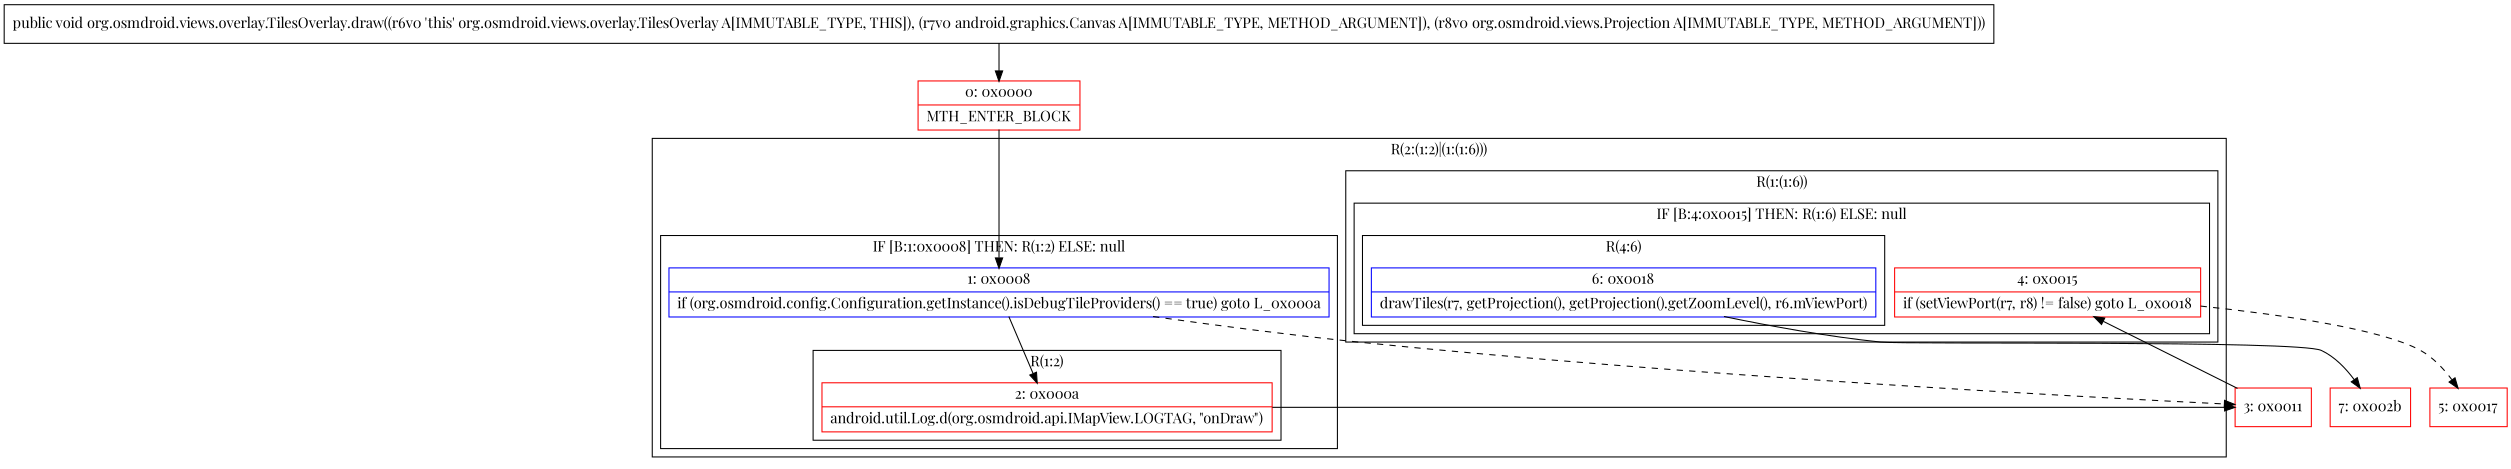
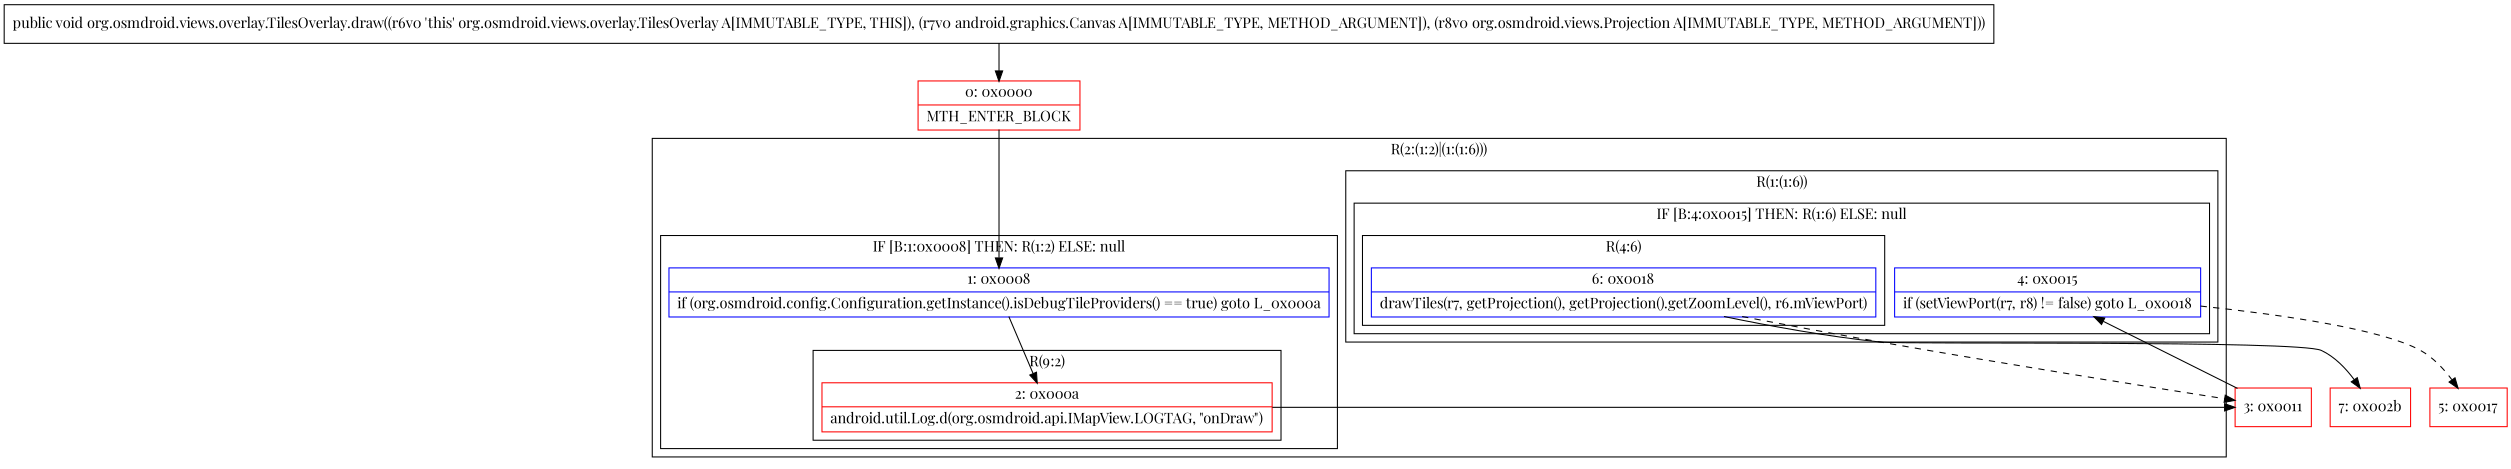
(2048, 292) -> (2048, 292)
(1047, 362) -> (1047, 362)
(1688, 371) -> (1983, 360)
